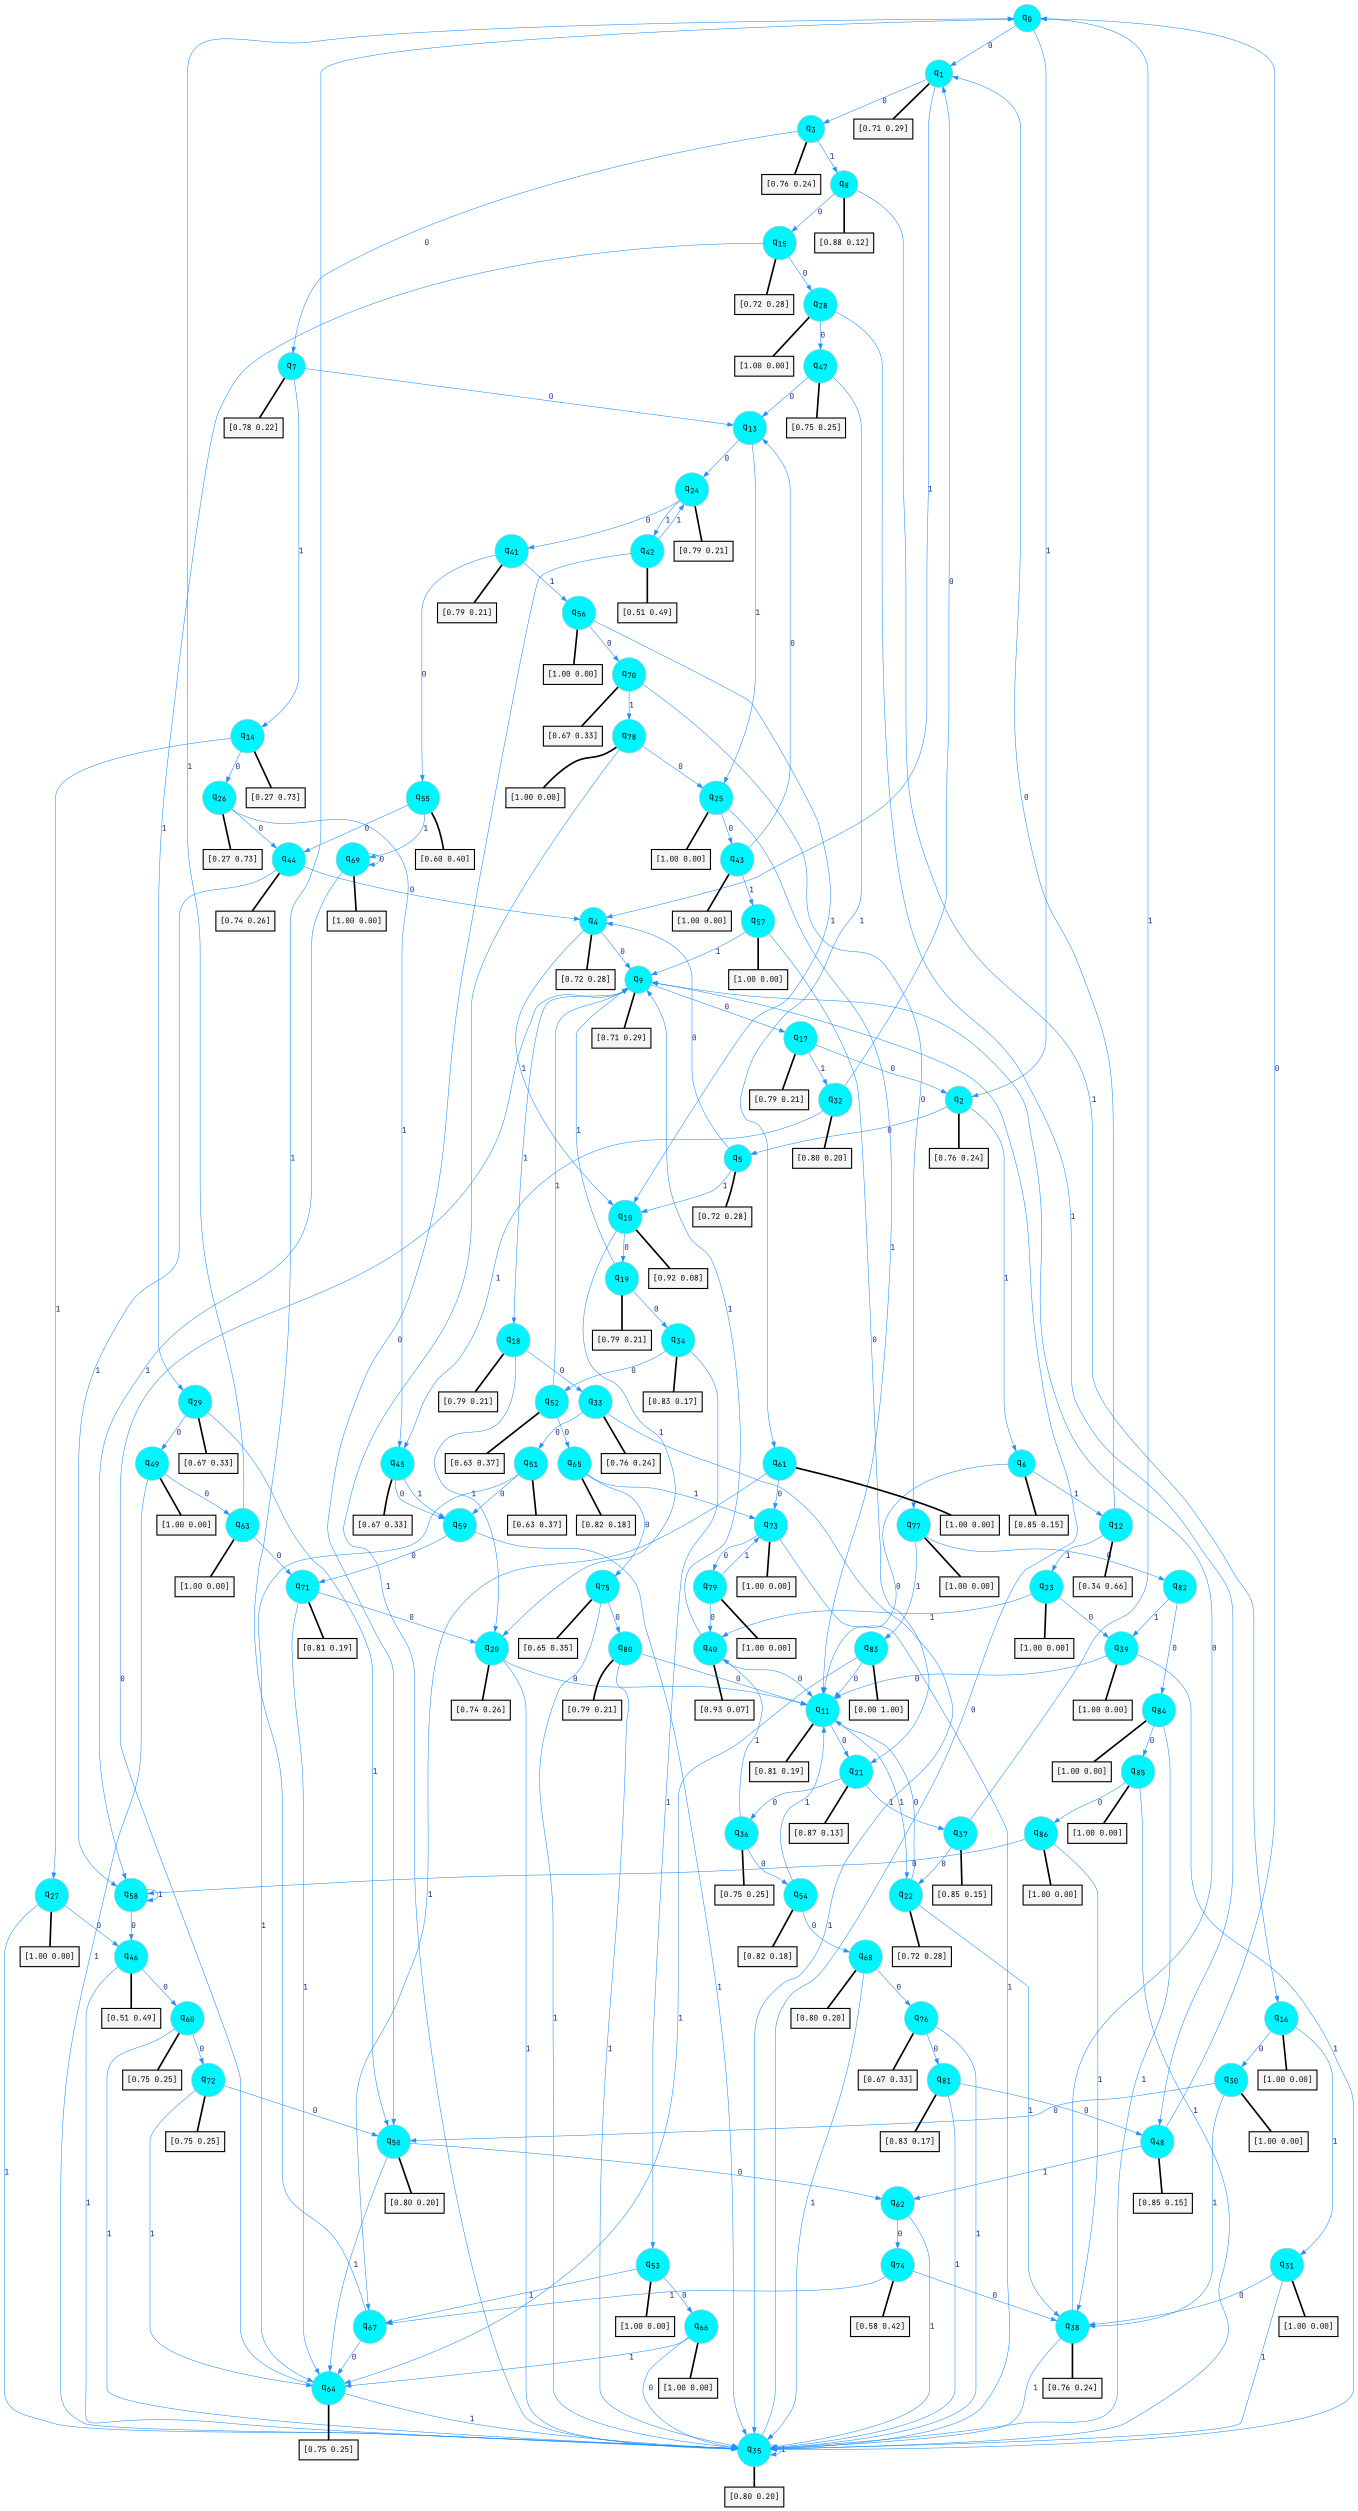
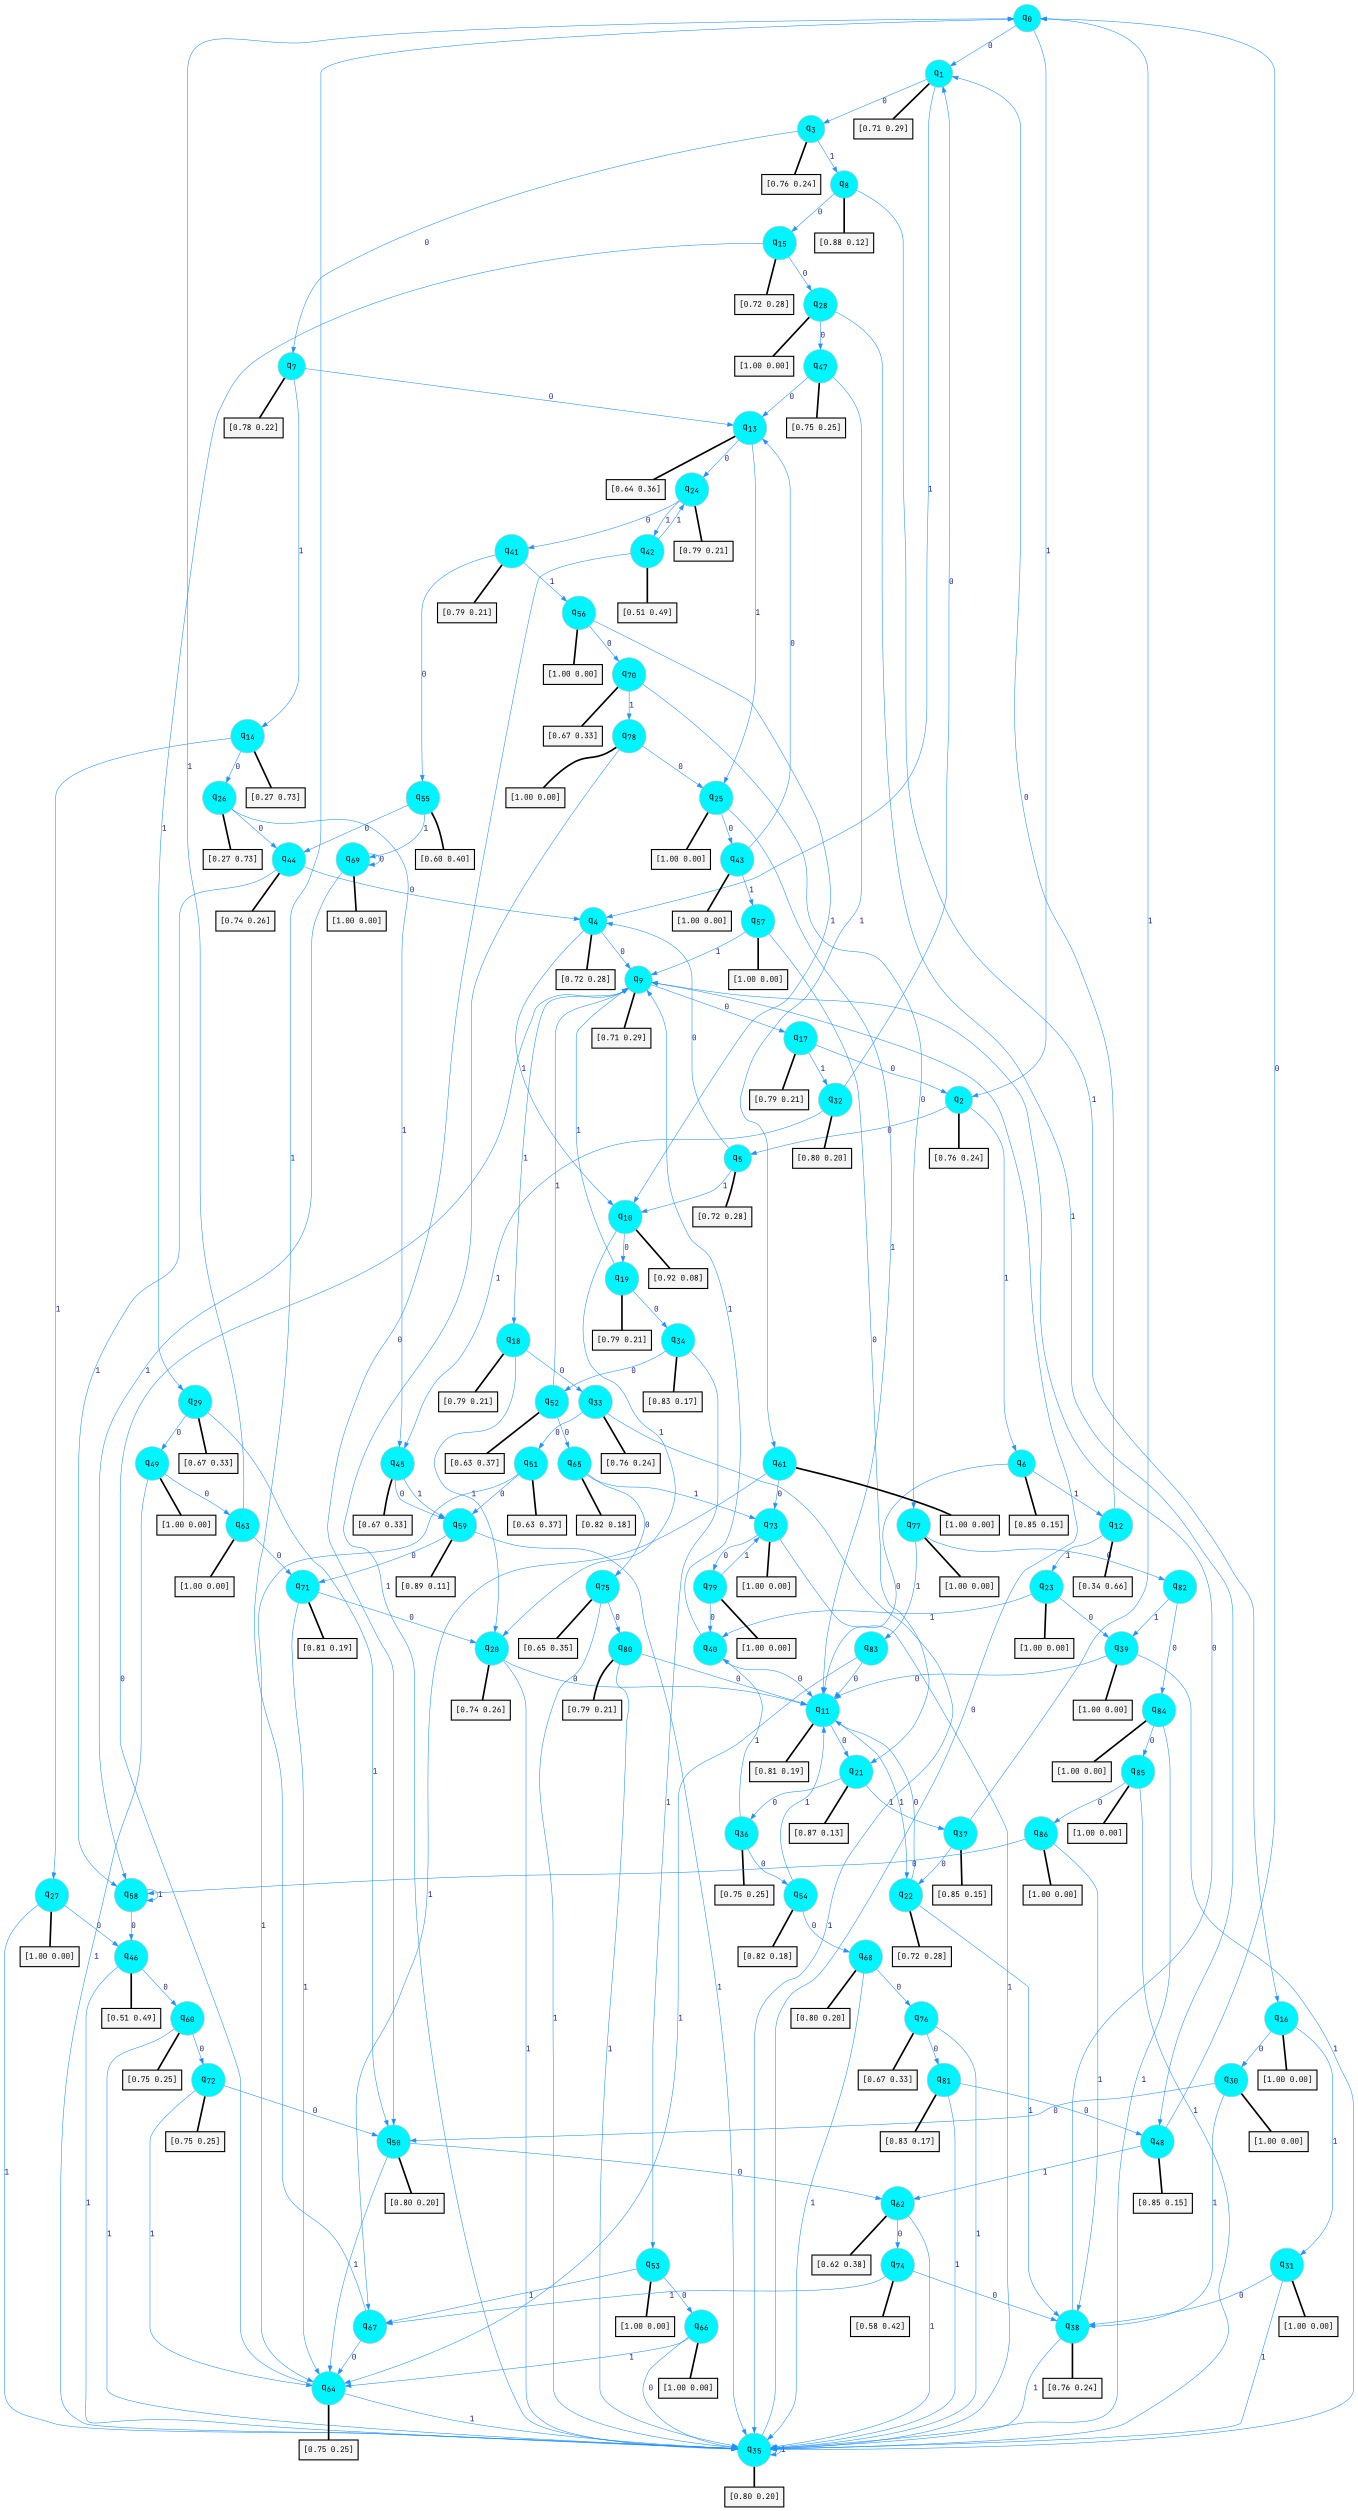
none -> (636, 490)
none -> (426, 1587)
(725, 1710) -> none
(879, 1710) -> none
none -> (841, 2265)
